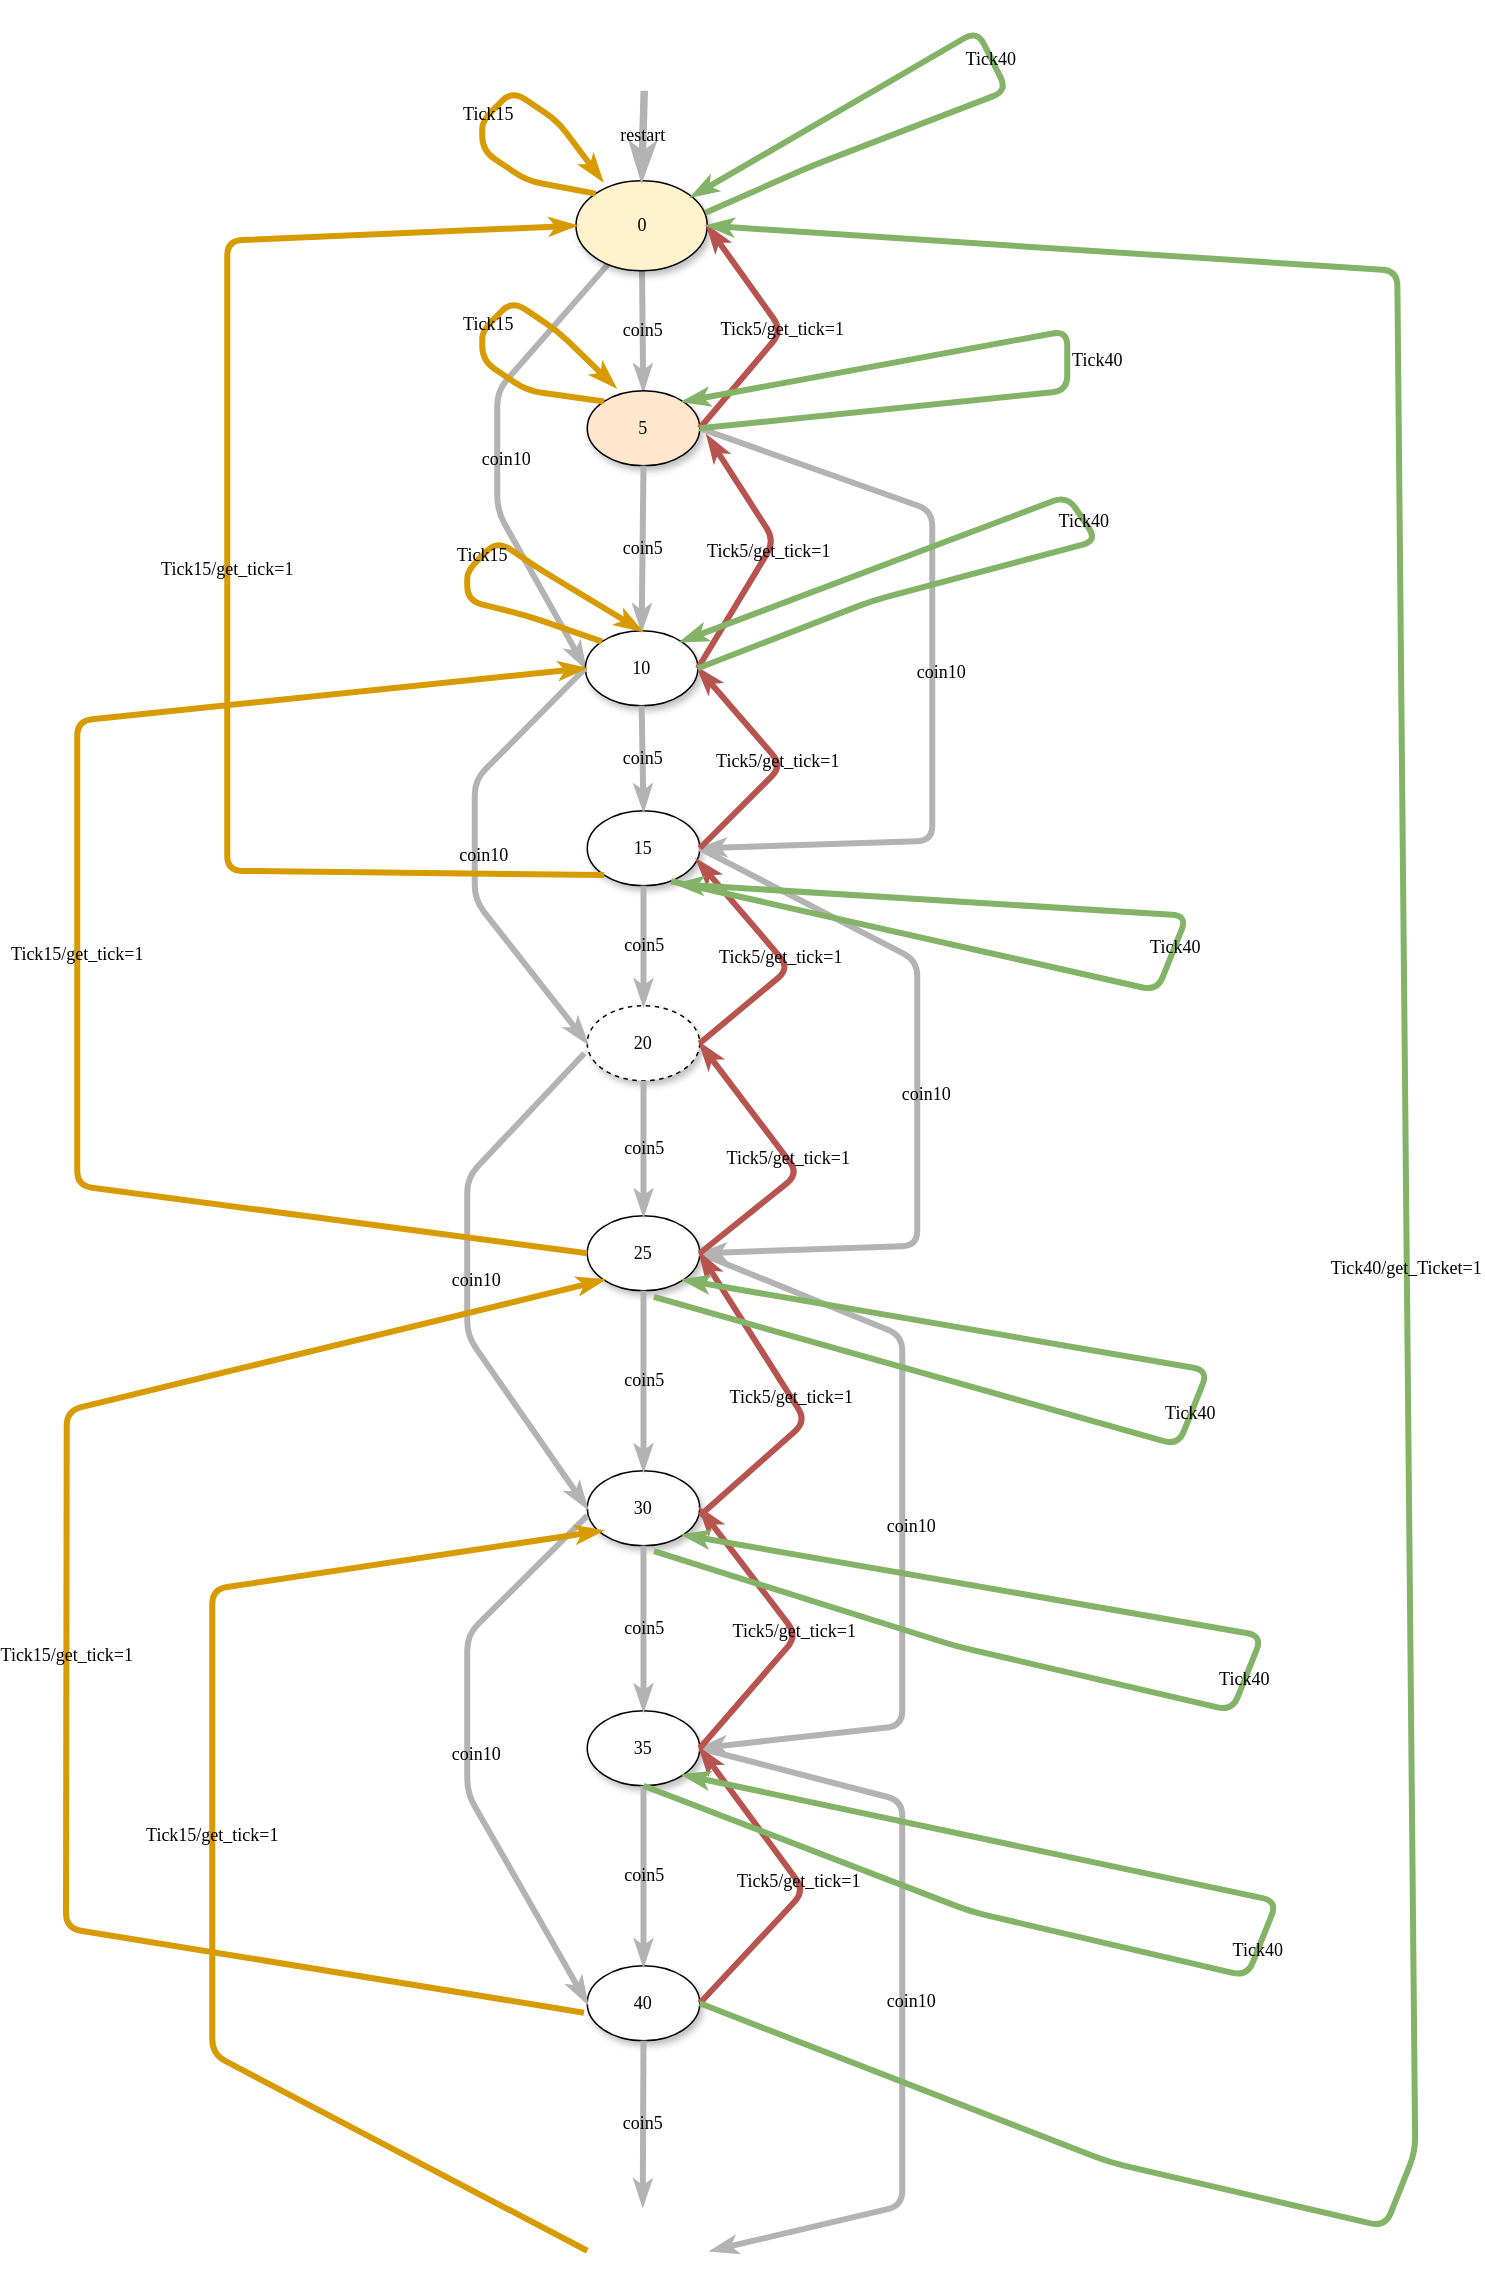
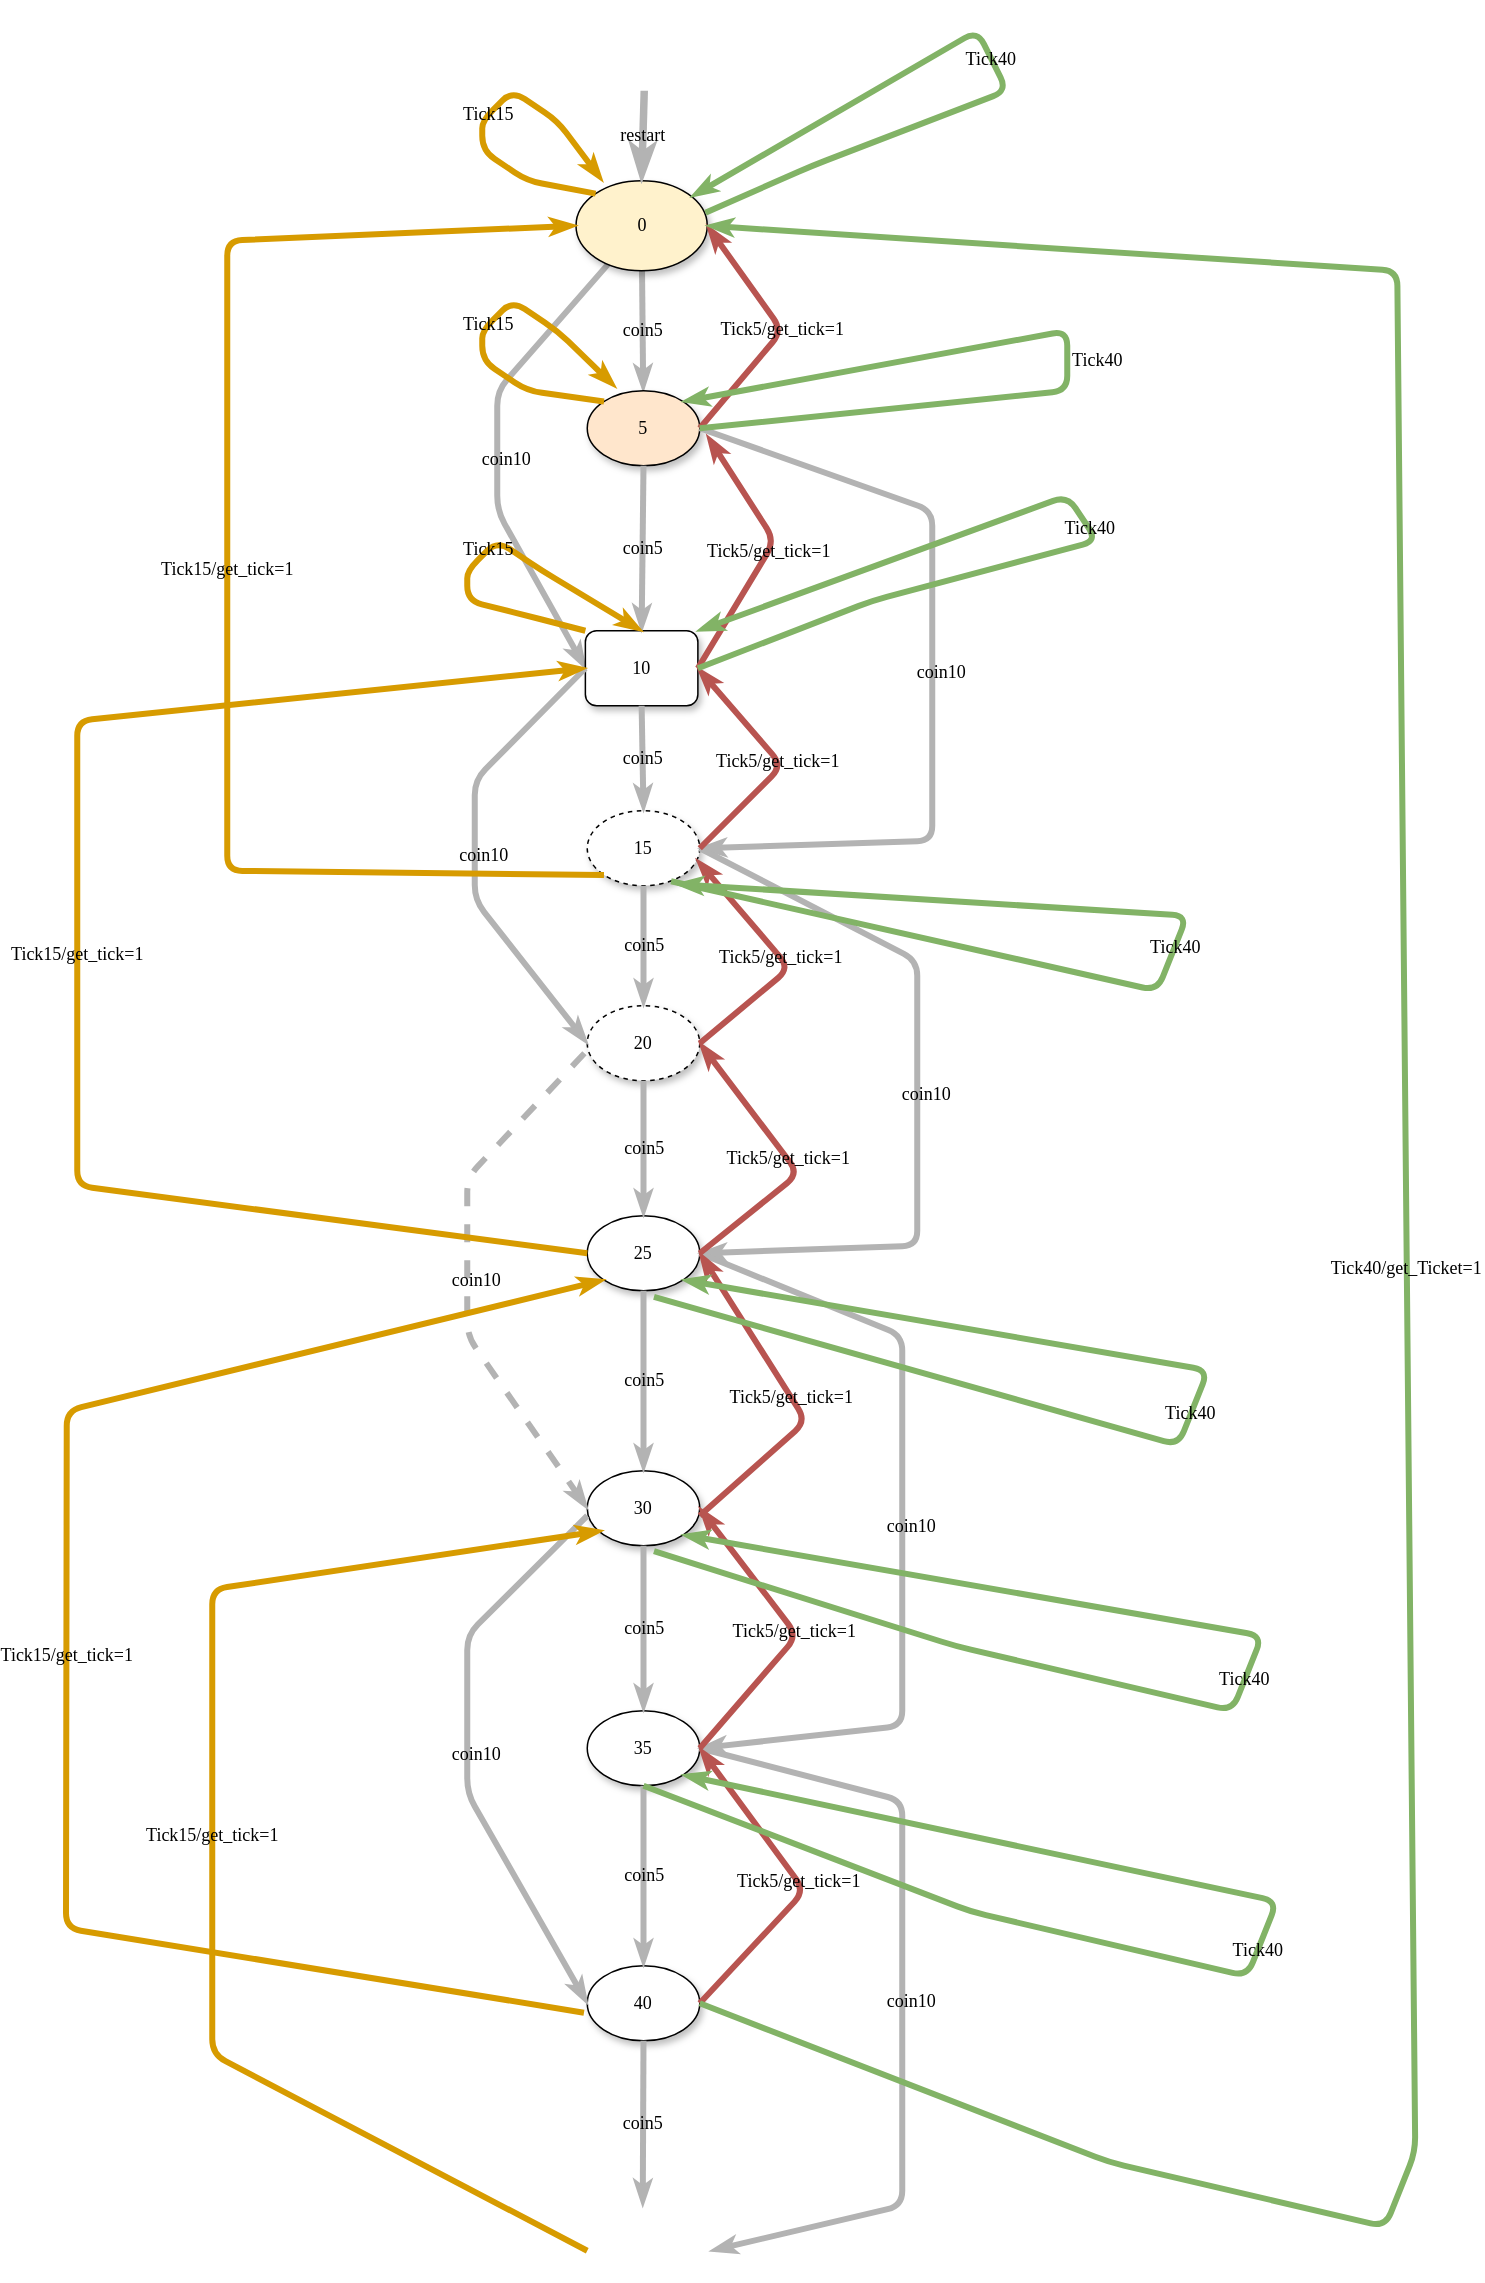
(642, 668) -> (642, 668)
(644, 848) -> (644, 848)
(542, 1099) -> (542, 1099)
